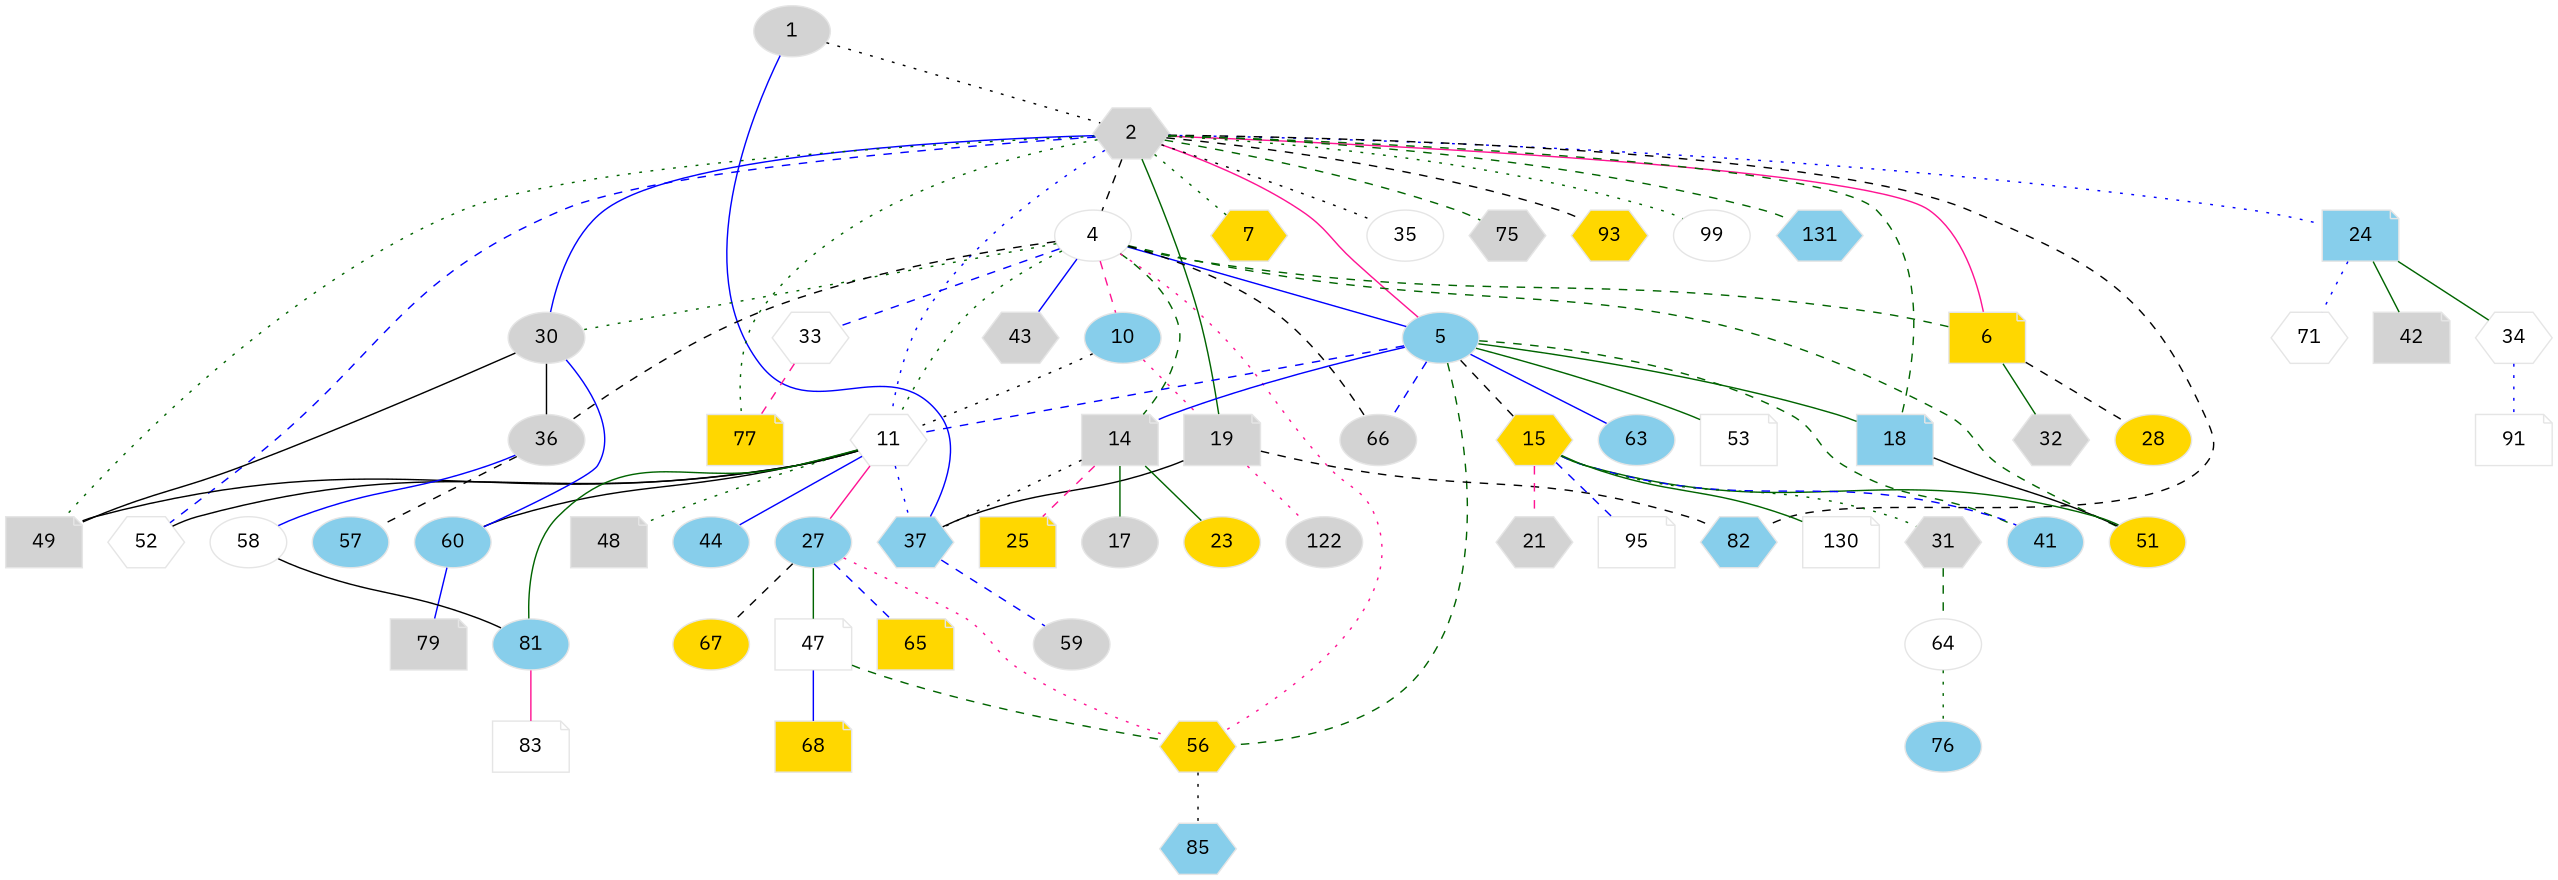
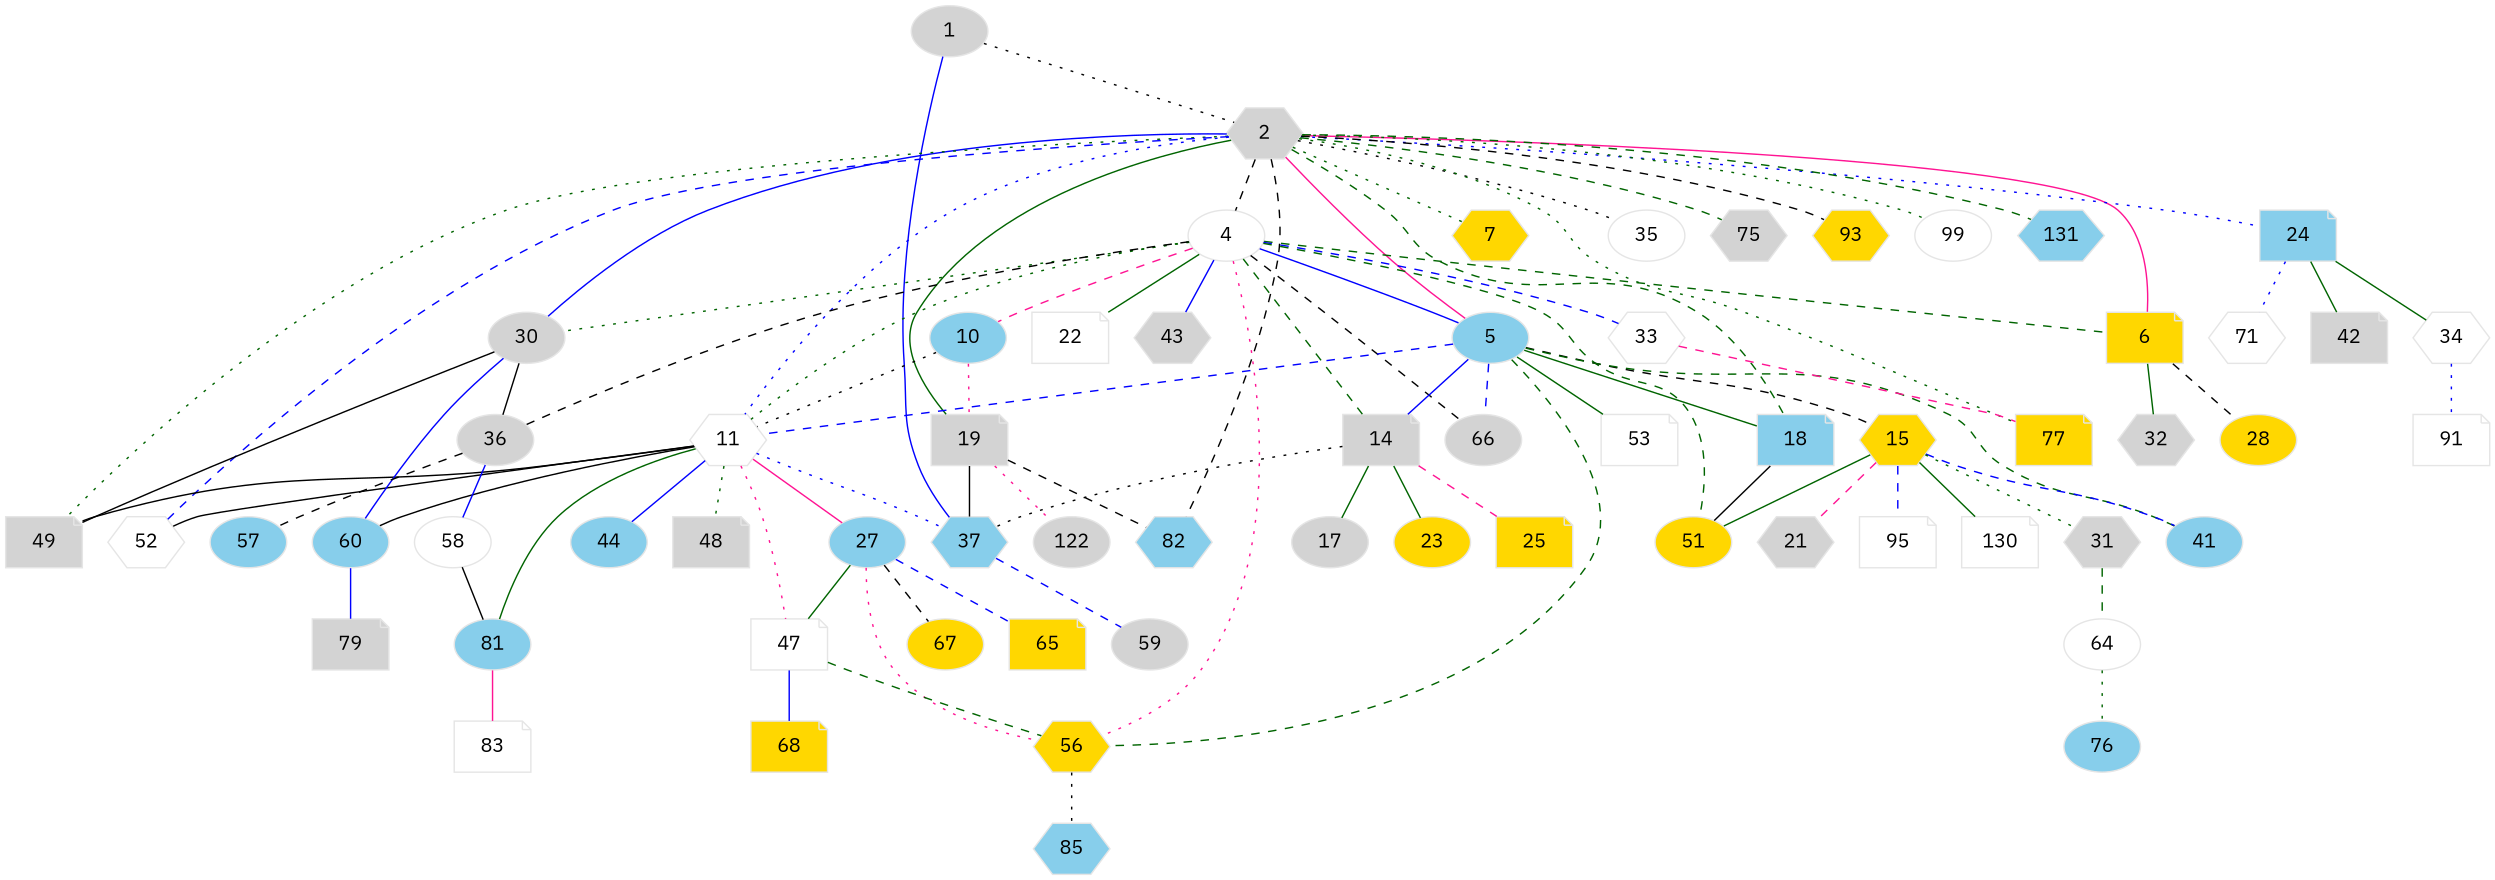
none -> (1070, 338)
(1637, 440) -> none
none -> (769, 541)
